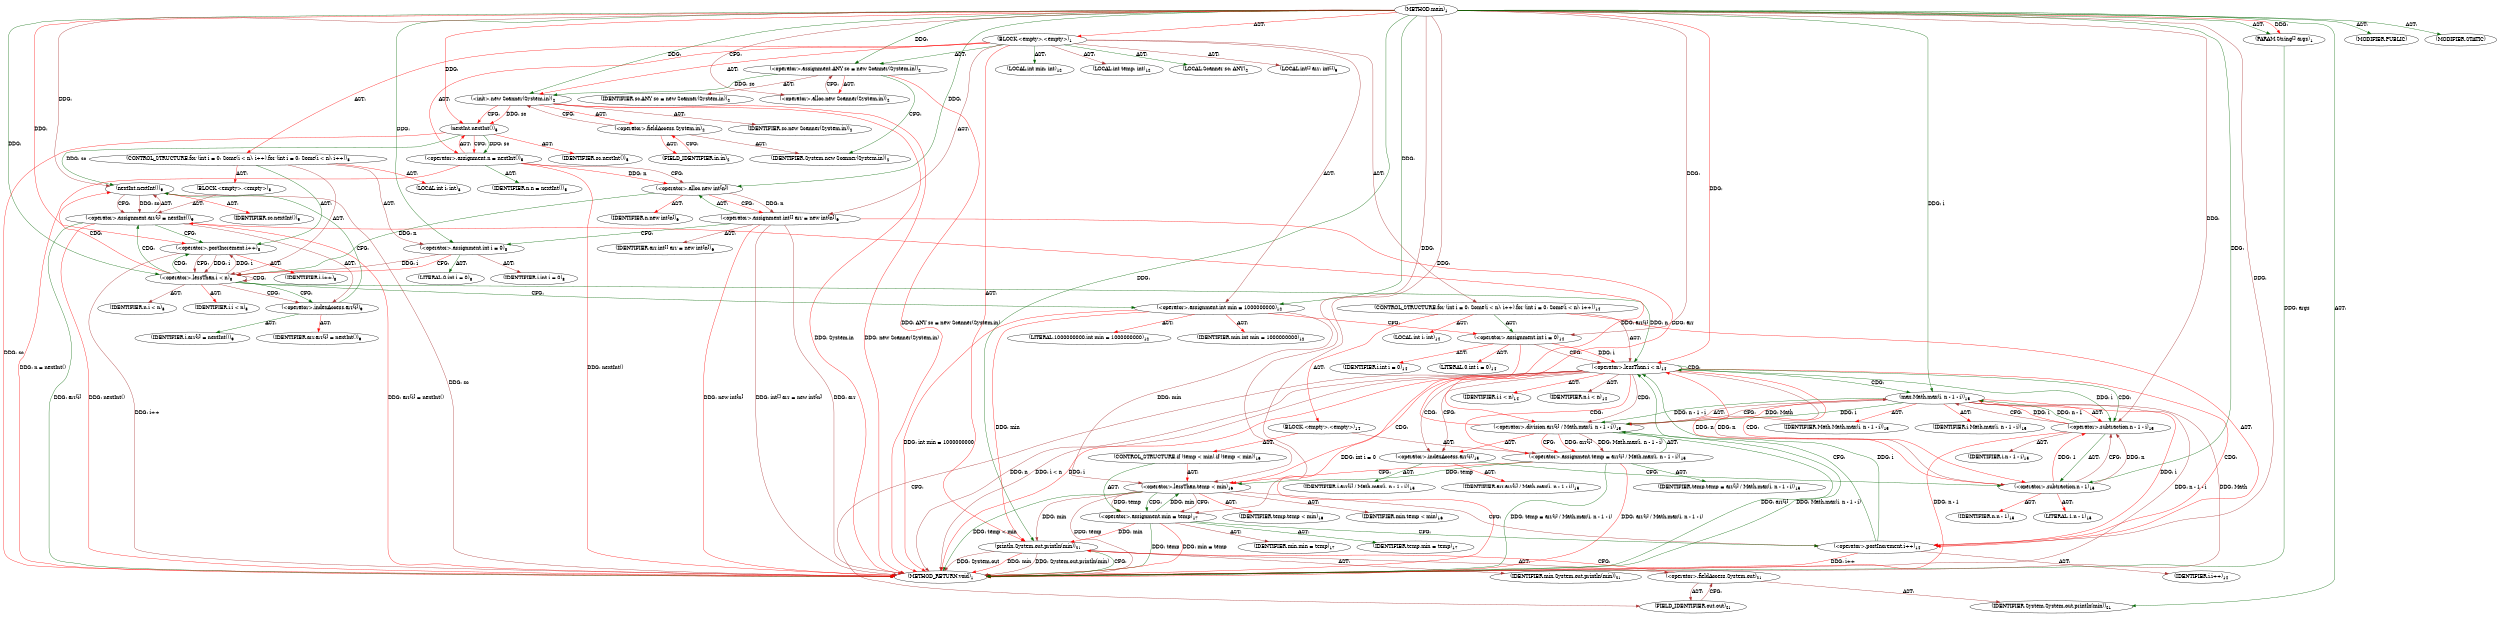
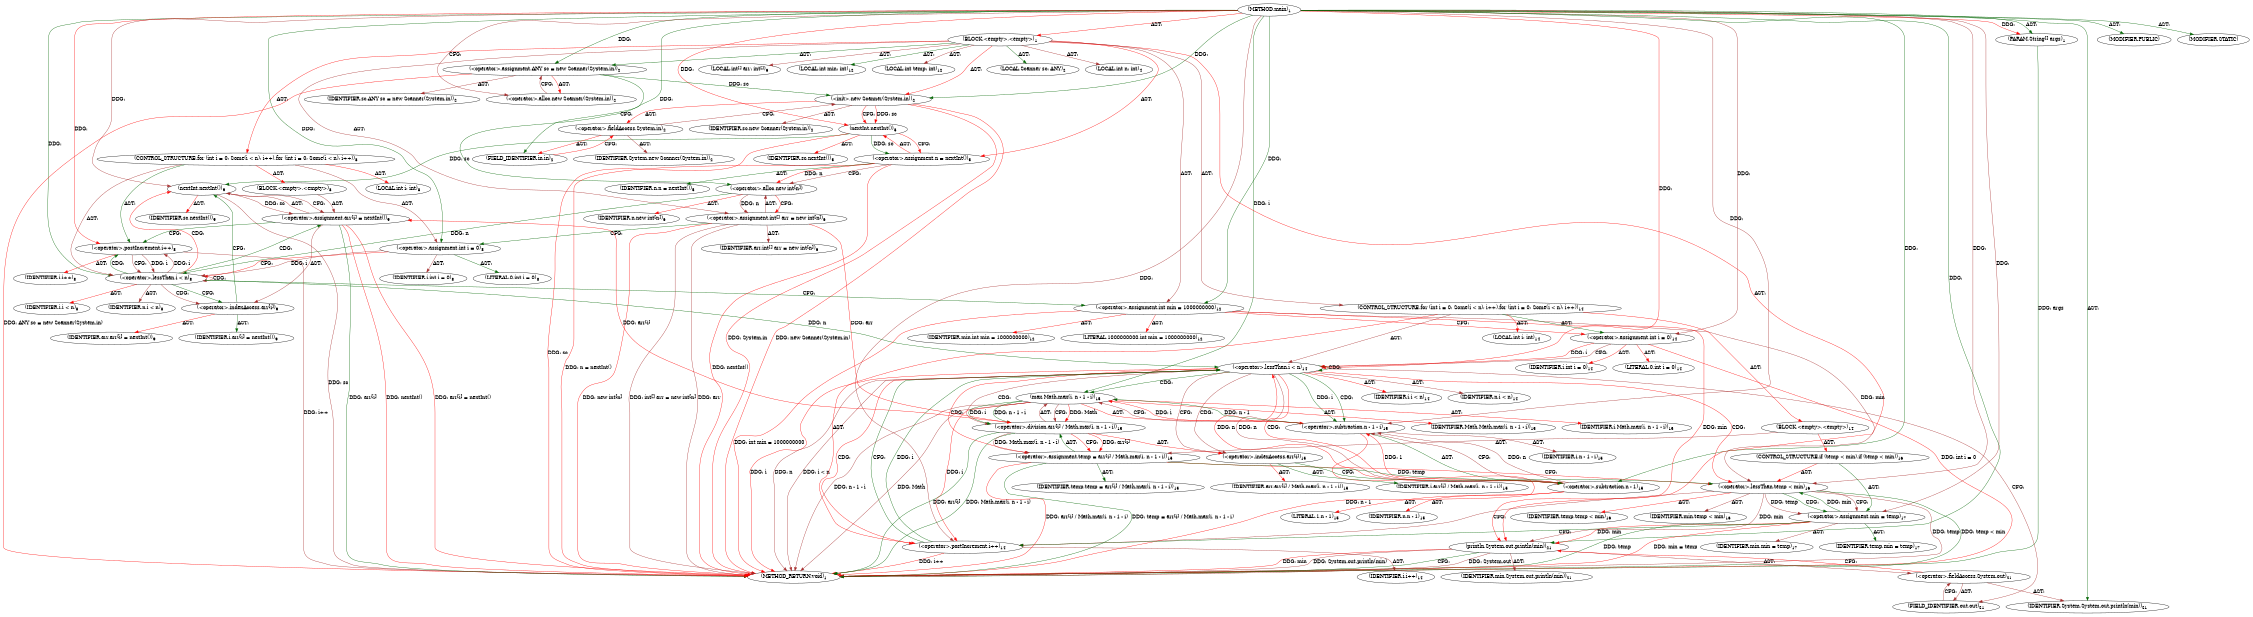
none -> (1119, 70)
(906, 117) -> (643, 98)
(720, 208) -> (765, 206)
